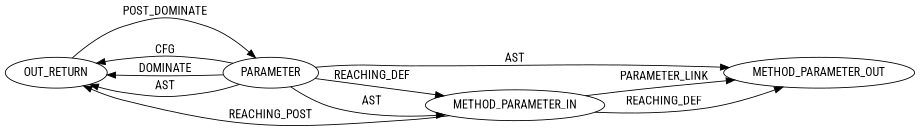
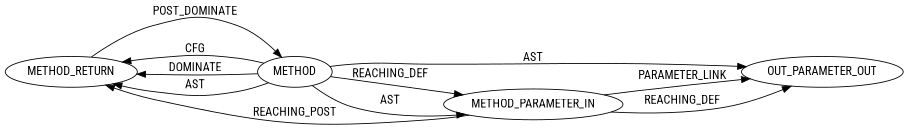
(56, 73) -> (71, 72)
(271, 73) -> (295, 72)
(819, 73) -> (822, 72)
